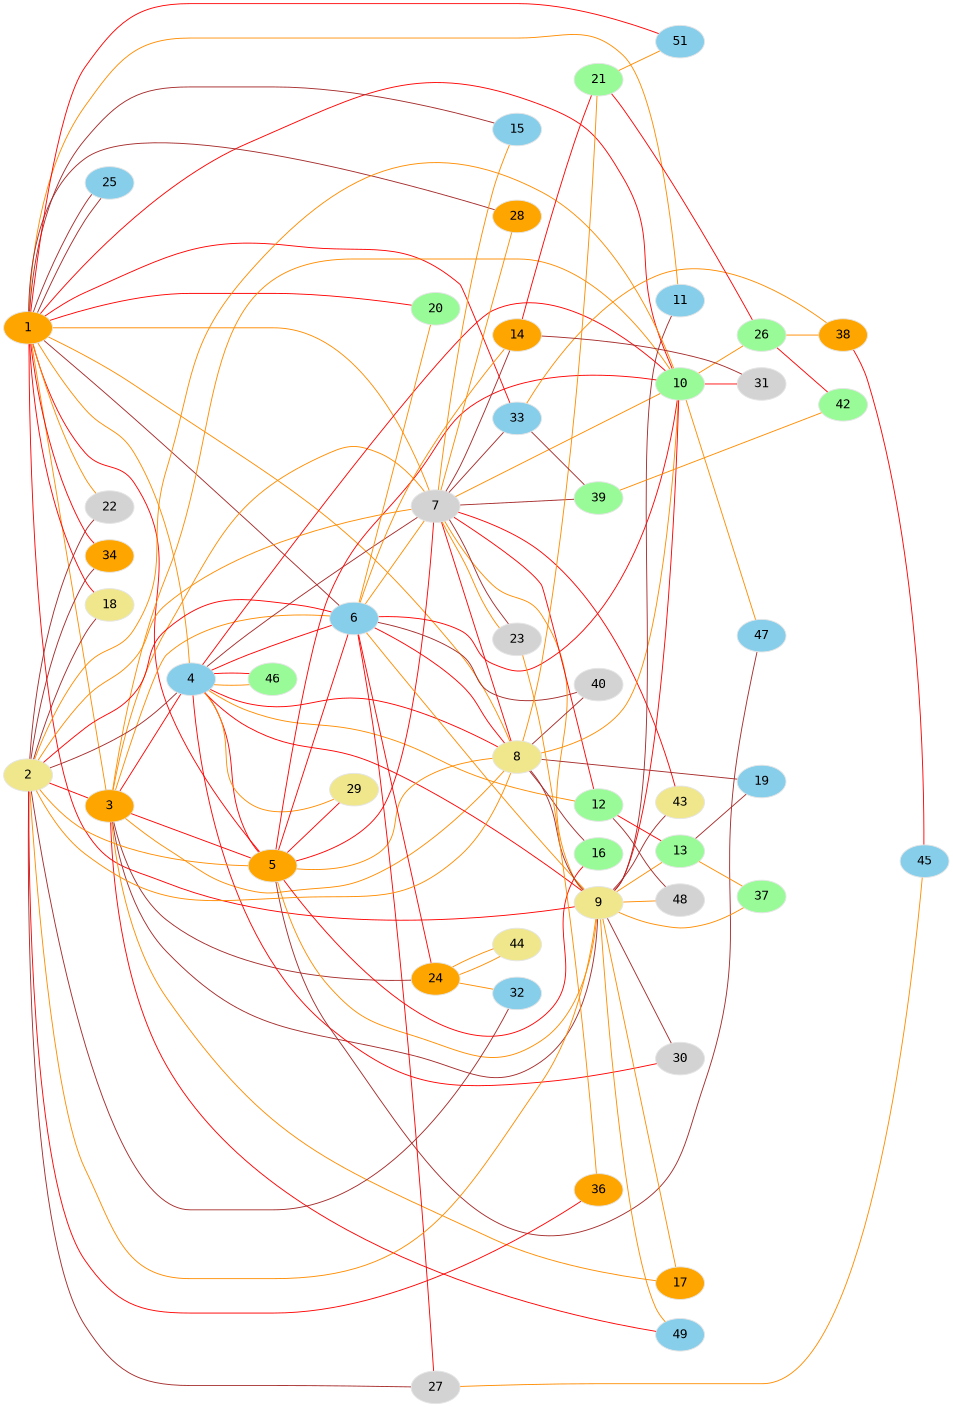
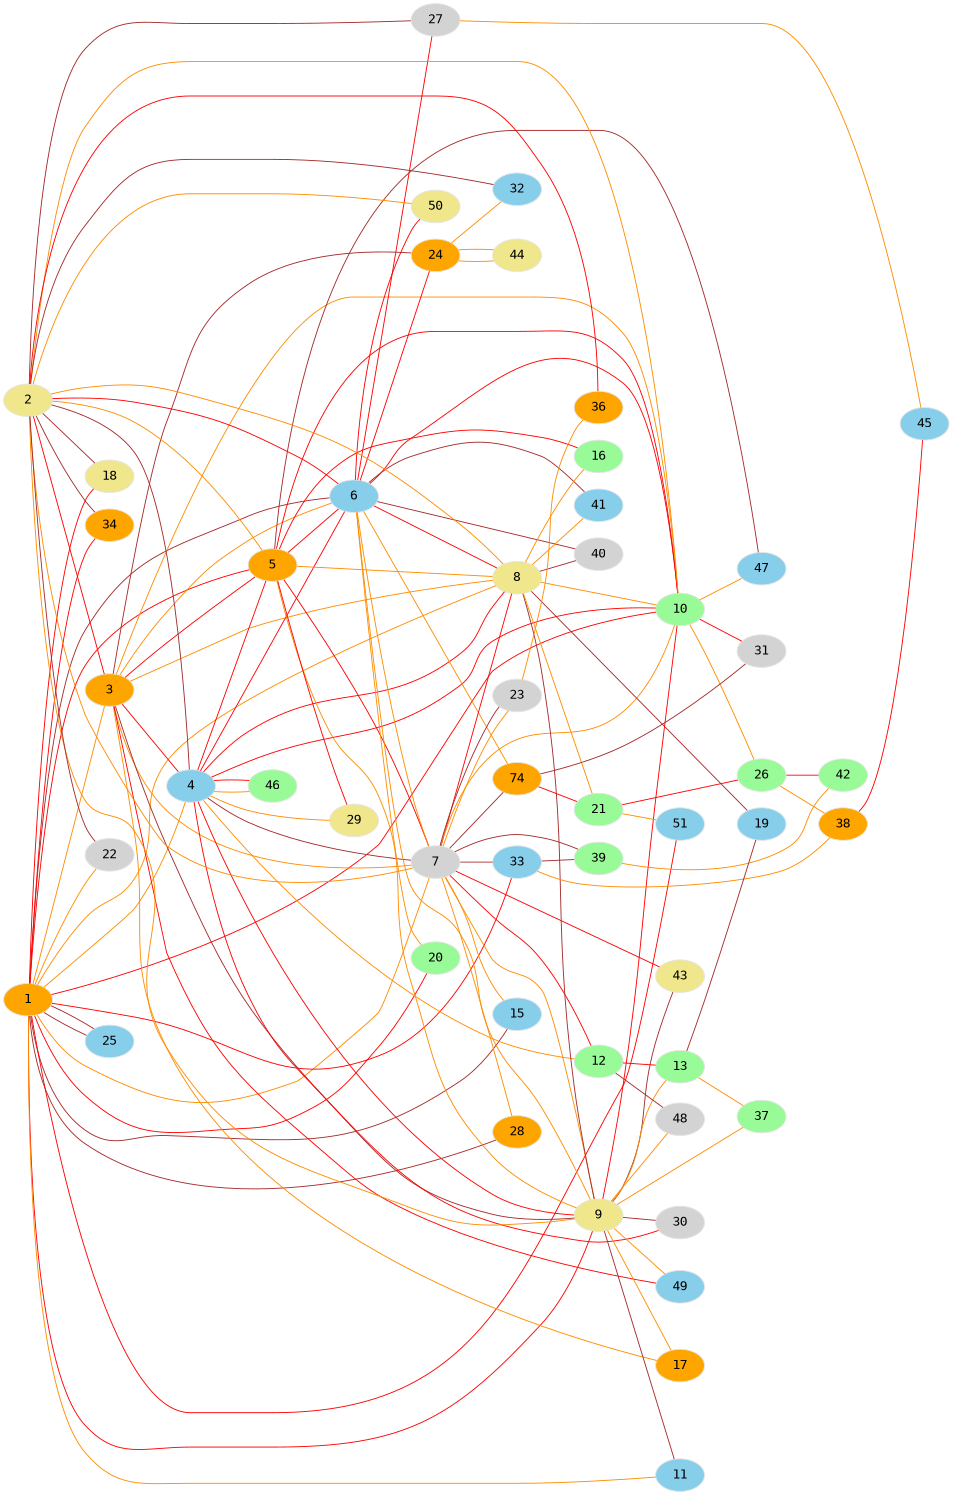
none -> (436, 206)
(517, 335) -> (517, 779)
none -> (599, 505)
(564, 817) -> (558, 505)
